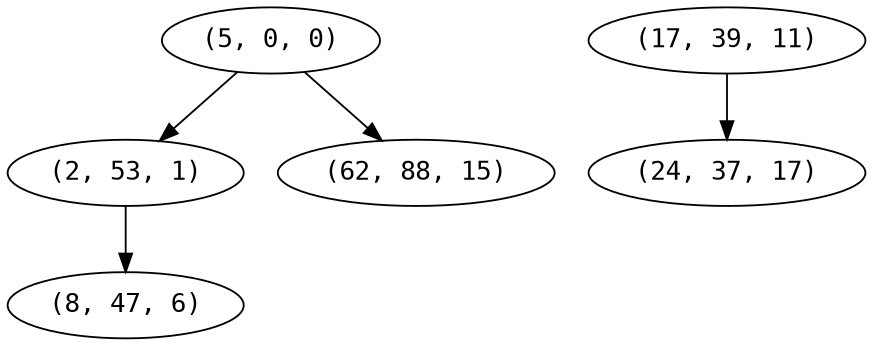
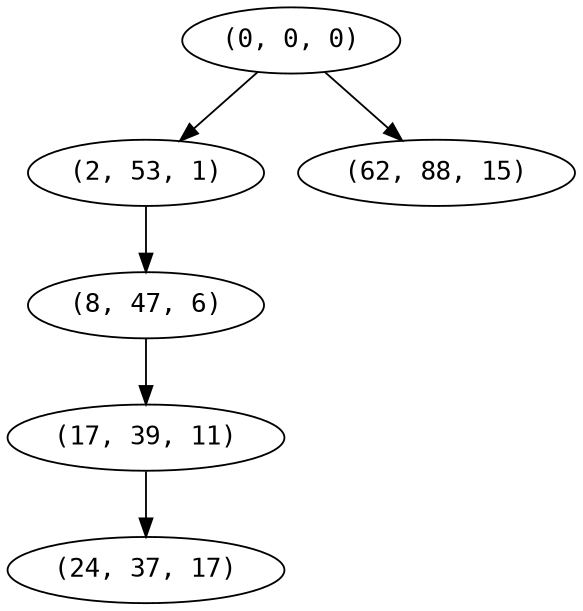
(271, 40) -> (291, 40)
none -> (146, 362)
